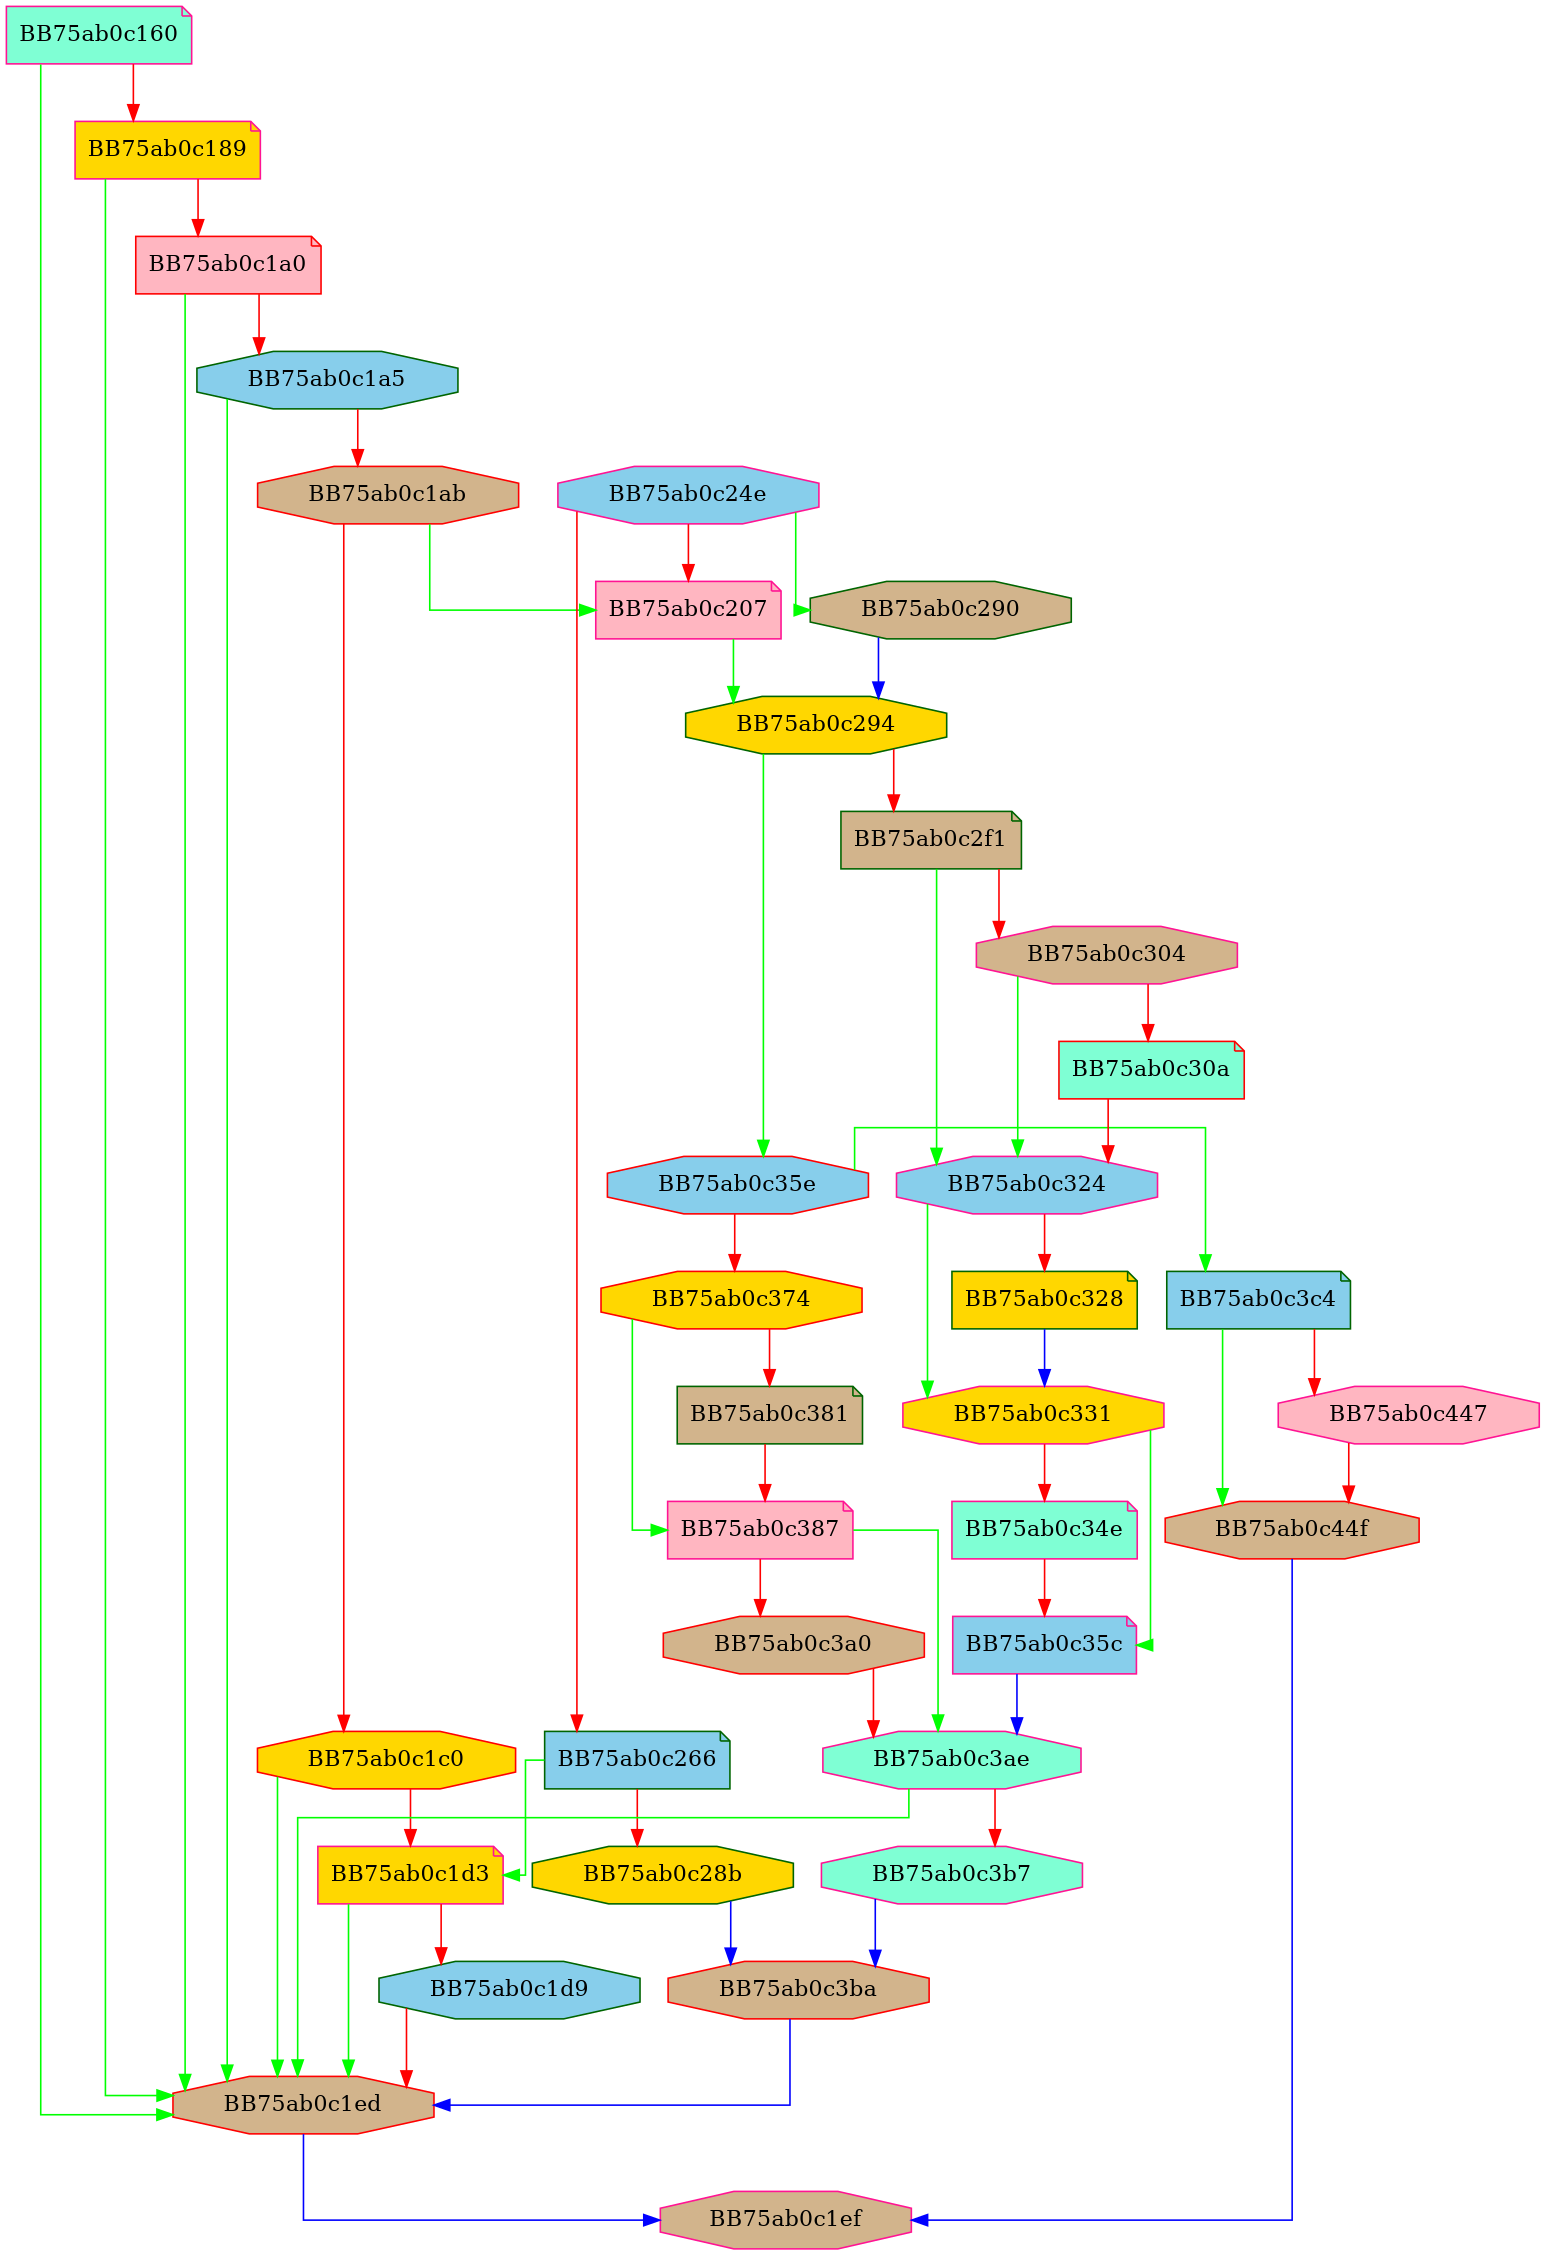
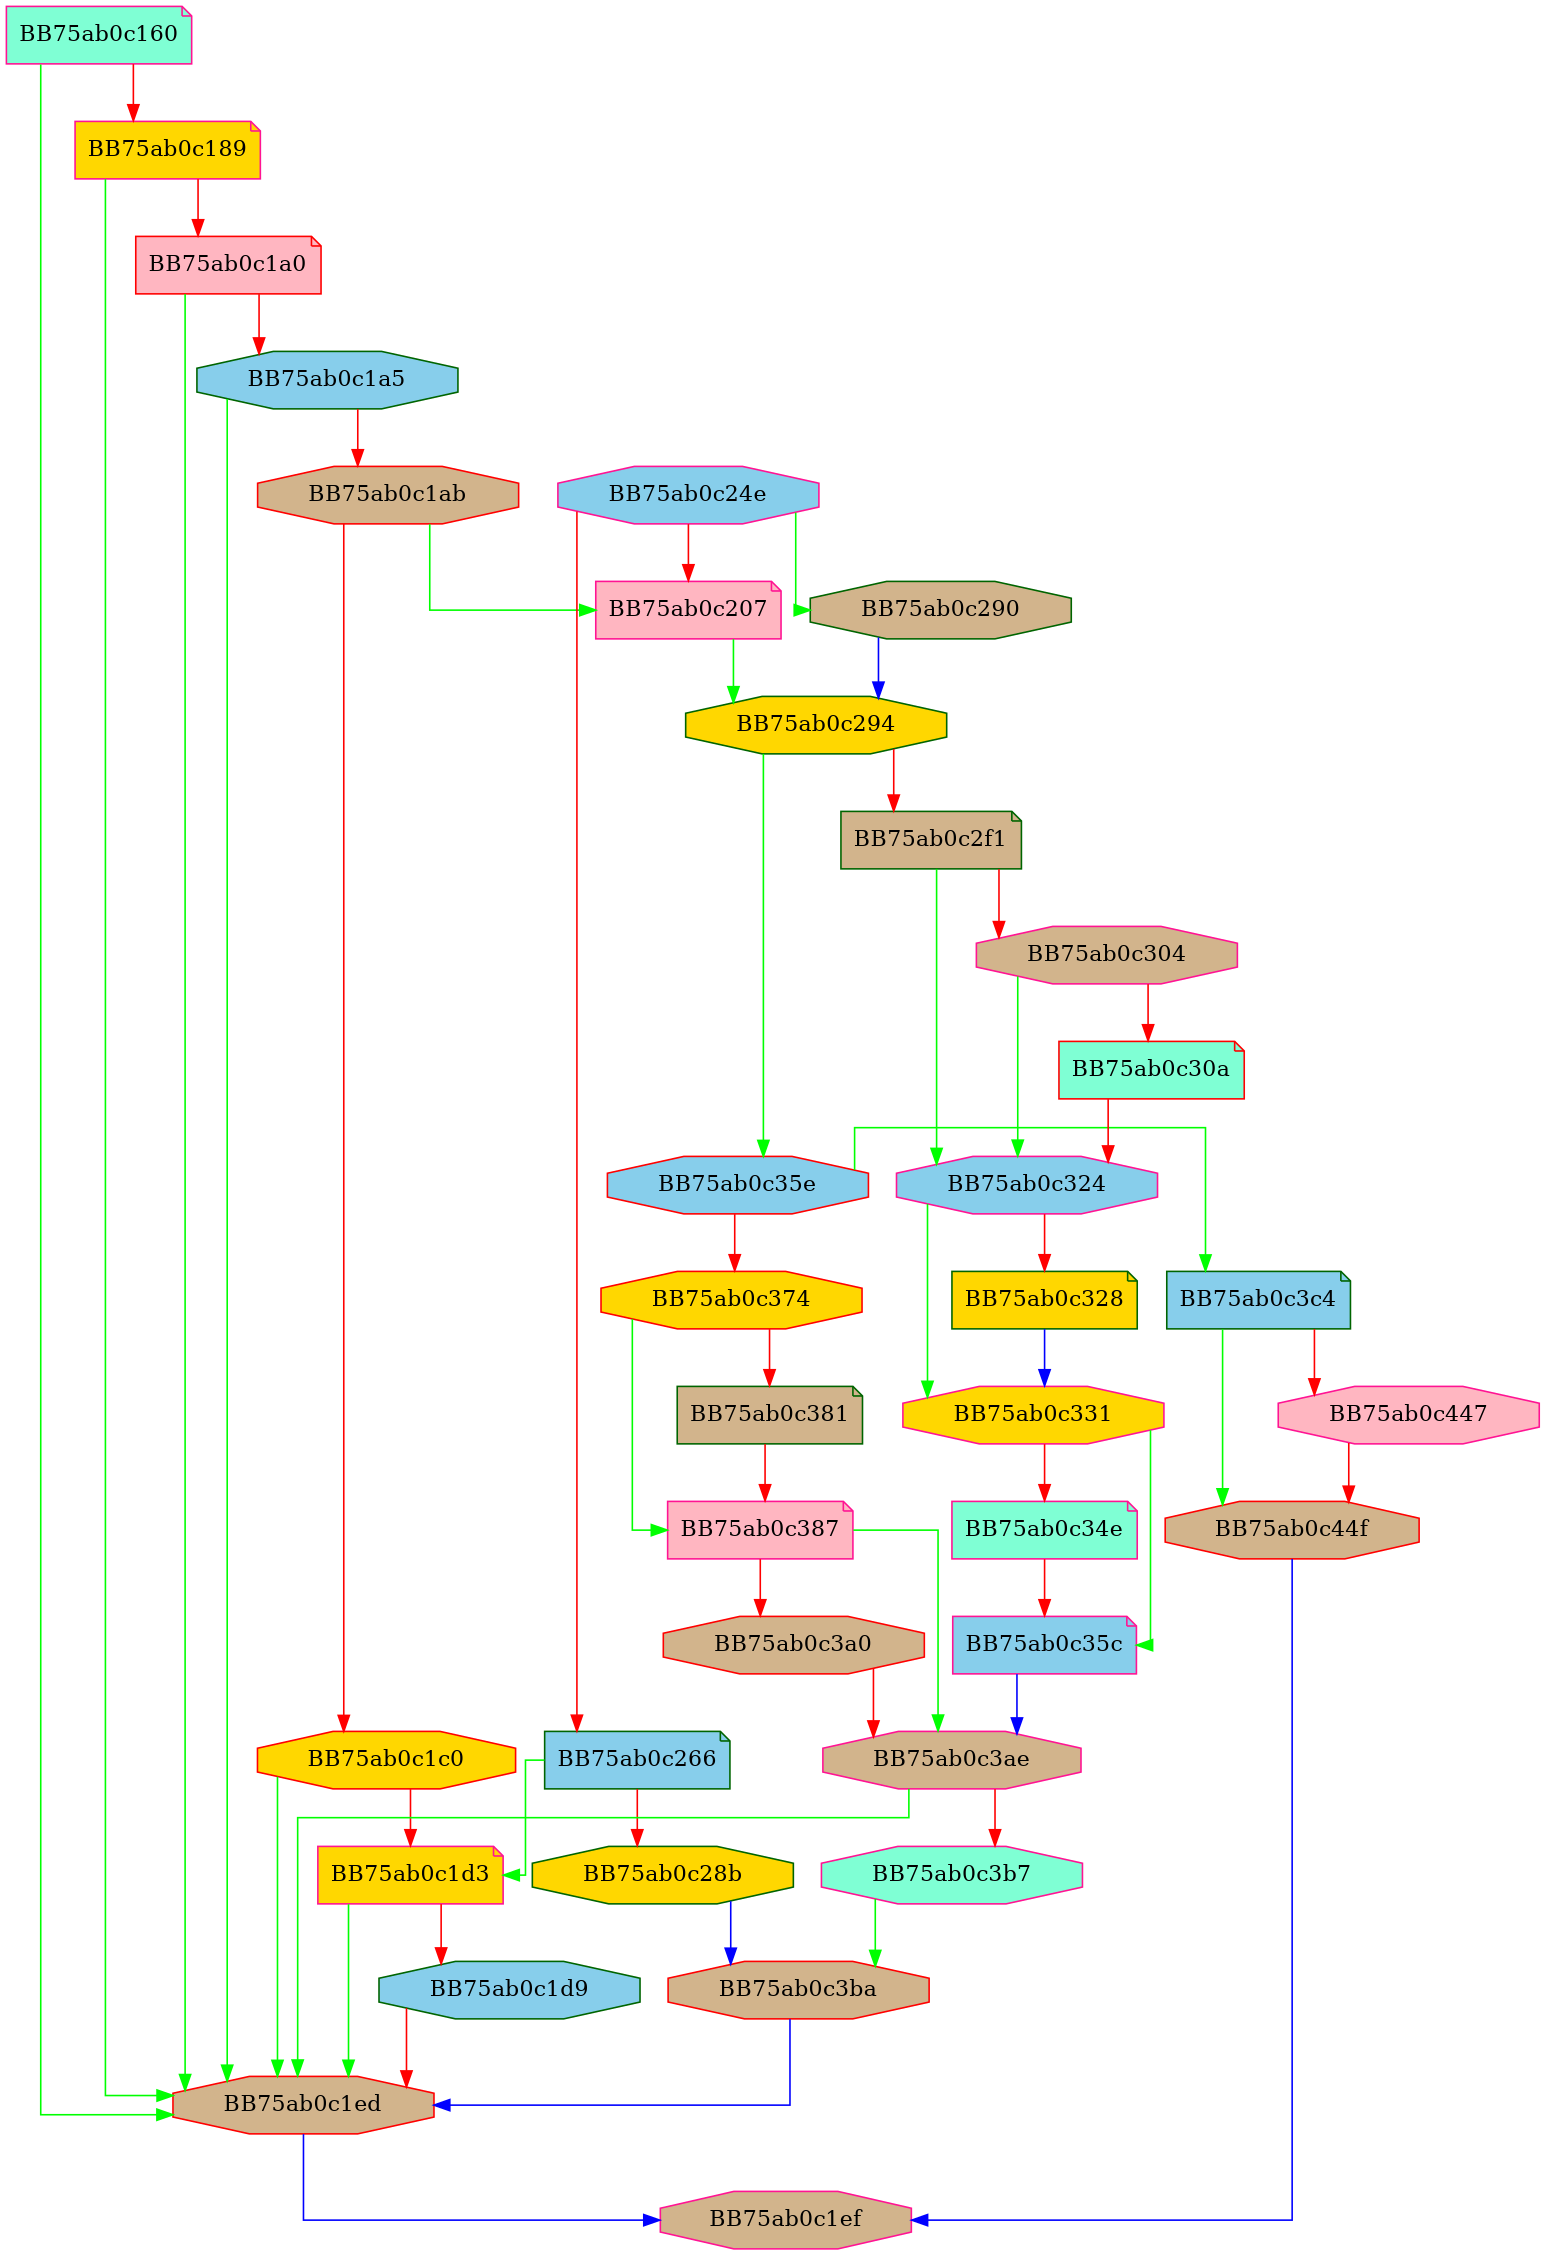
(952, 1760) -> (952, 1760)
(875, 1925) -> (875, 1925)
